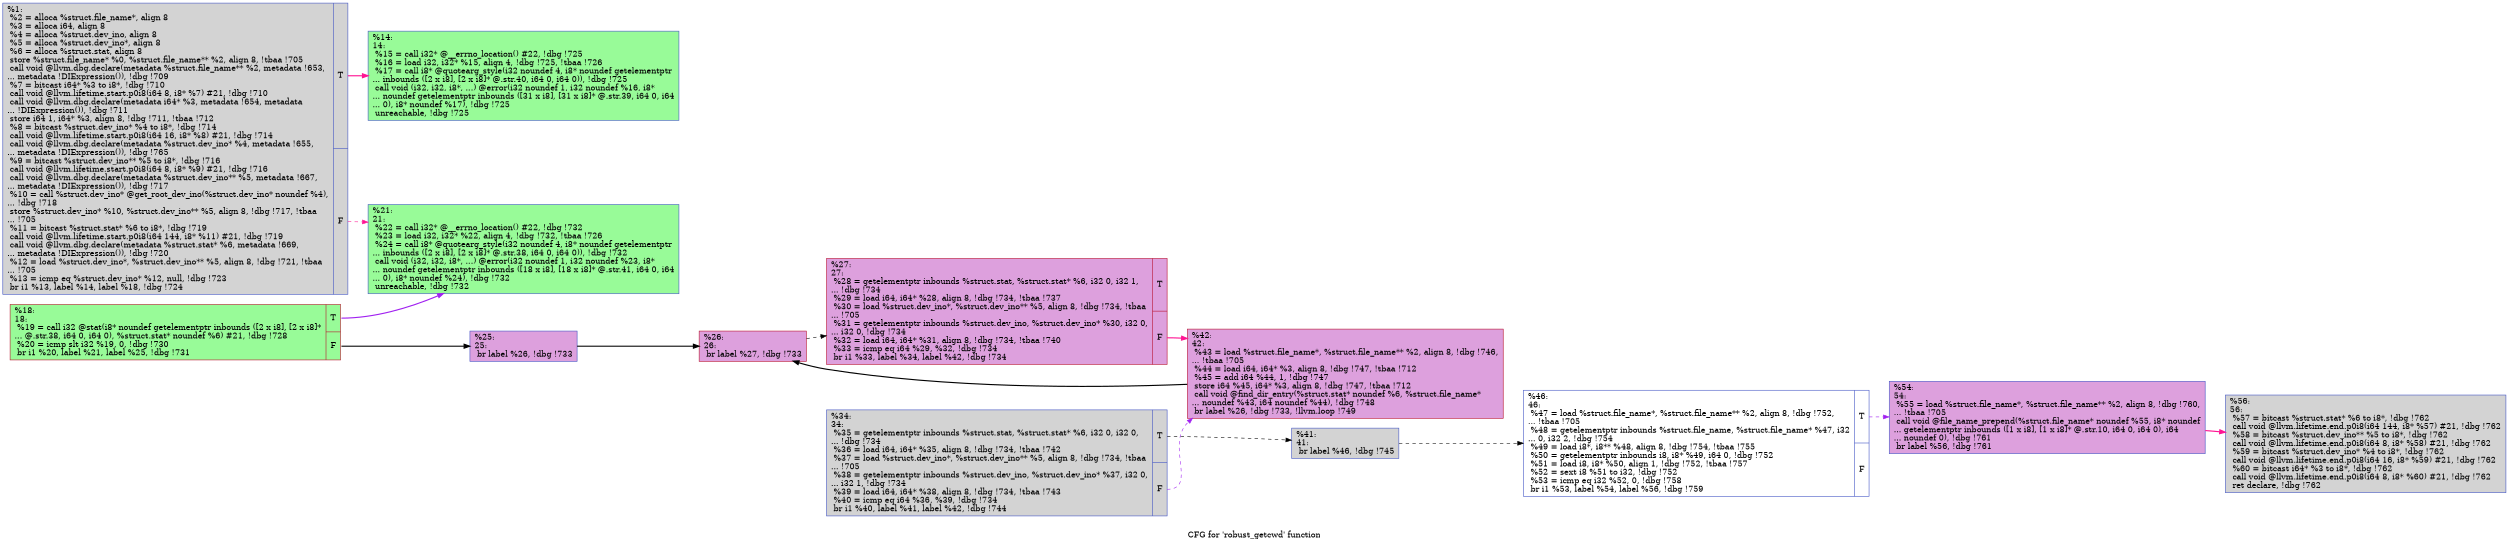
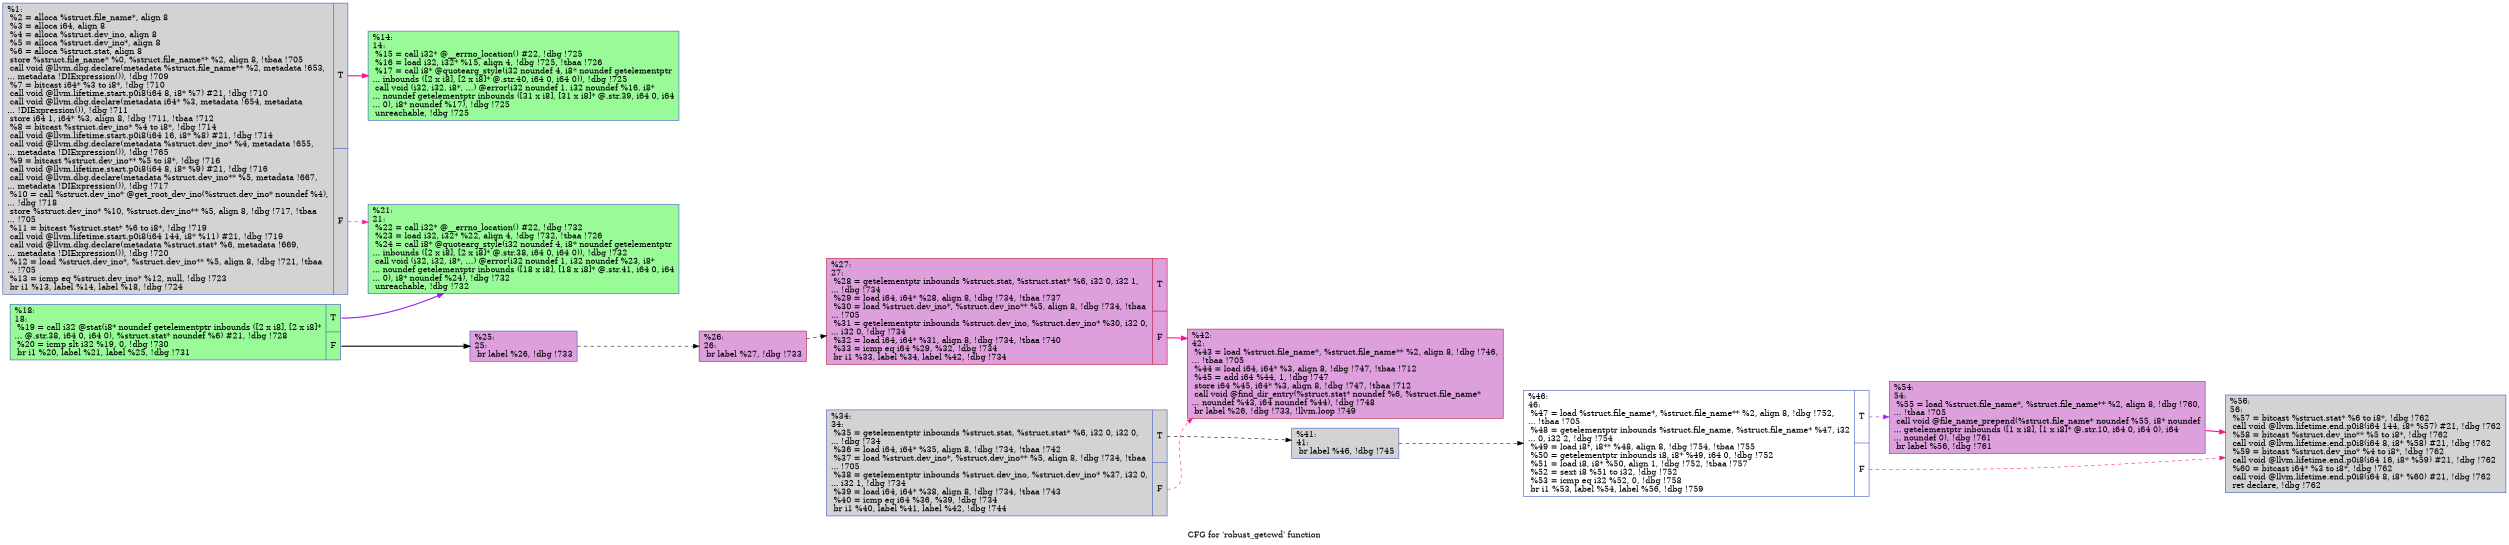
(175, 332) -> (175, 332)
(635, 346) -> (635, 346)
(992, 384) -> none
(1180, 459) -> (1180, 459)
none -> (2044, 468)
